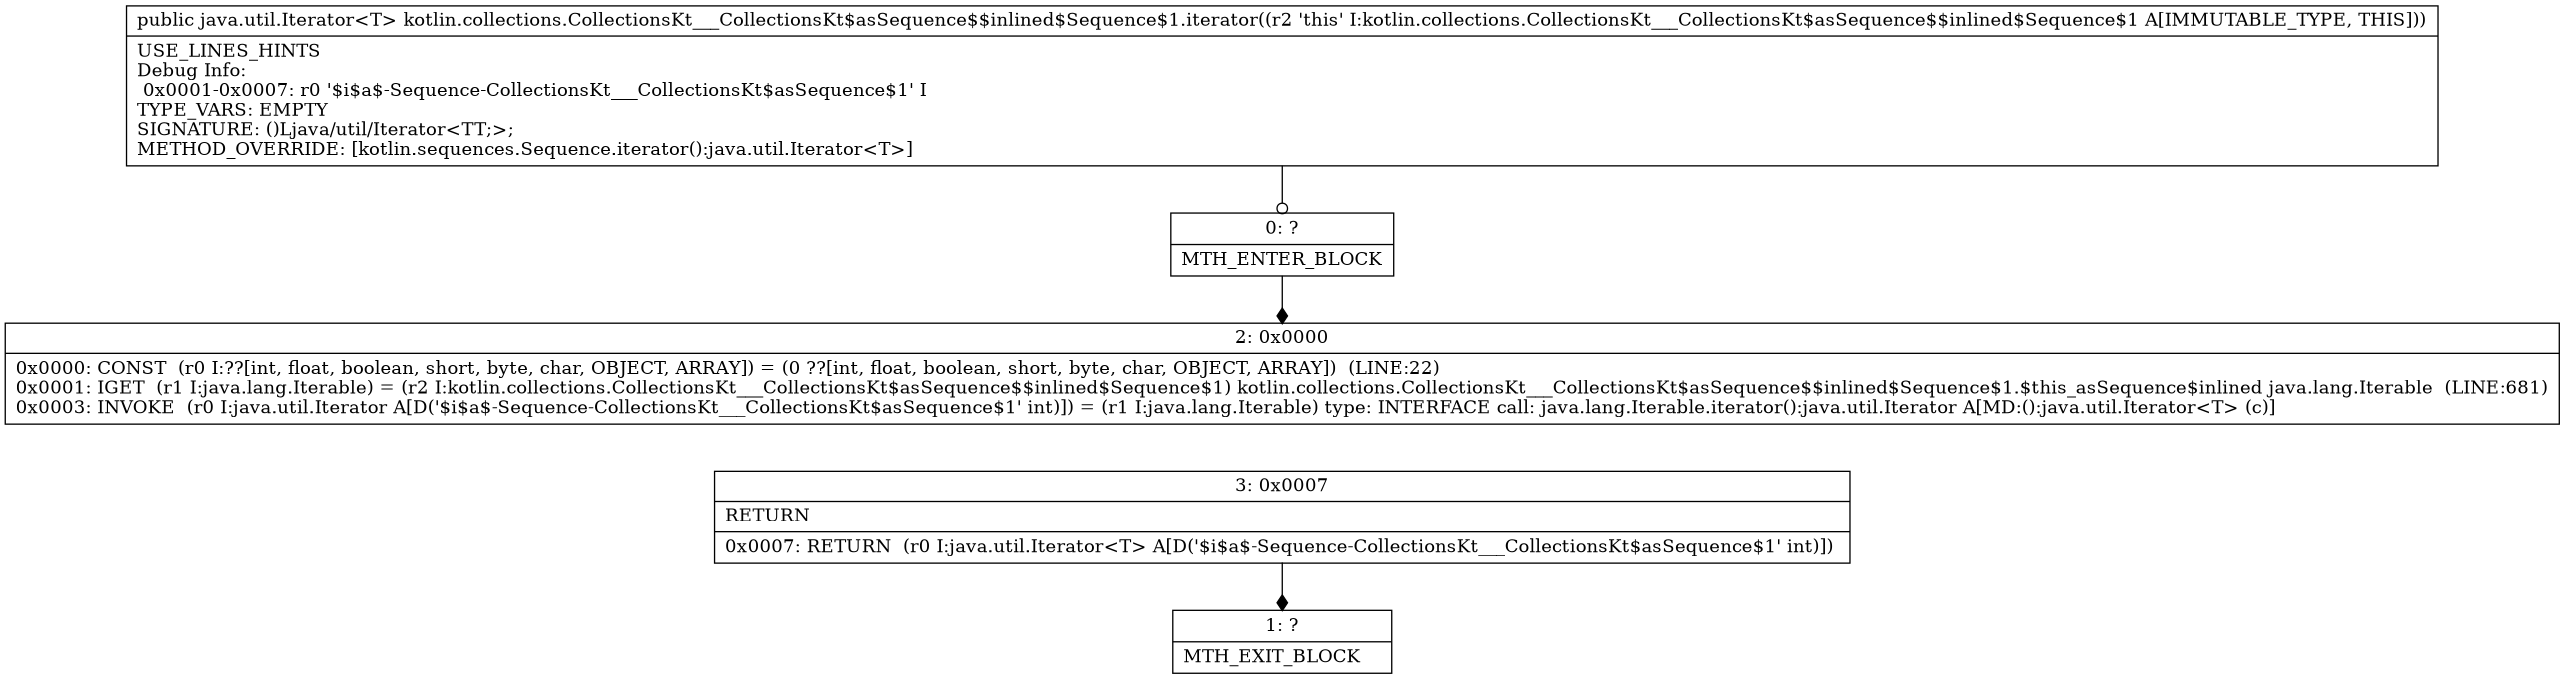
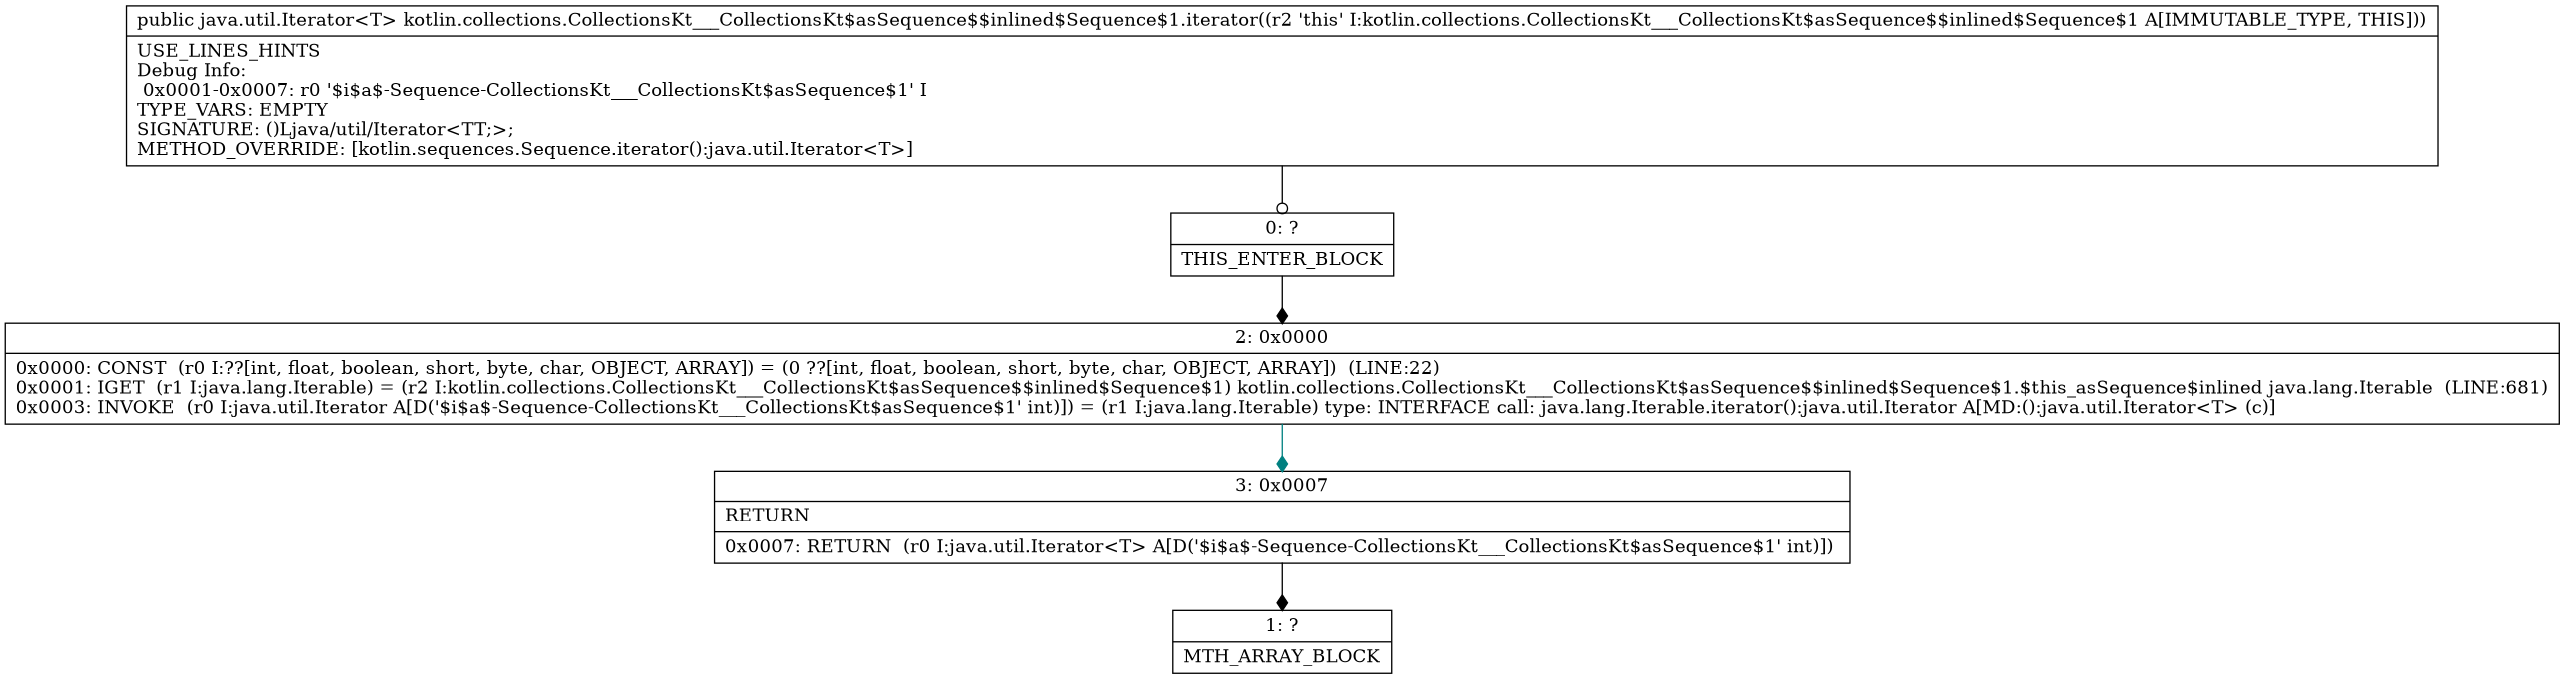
(1282, 260) -> (1282, 260)
none -> (1282, 440)
(1272, 657) -> (1282, 657)
